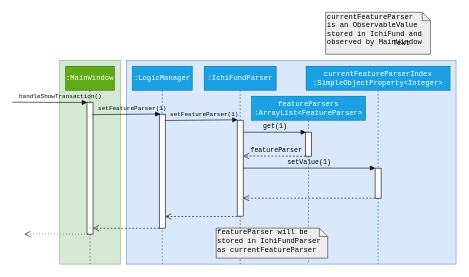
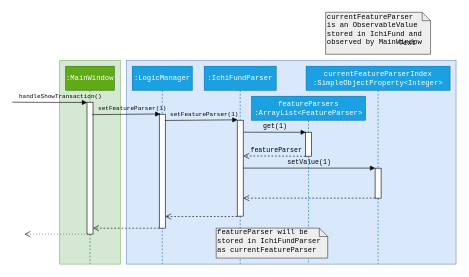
(404, 44) -> (410, 44)
